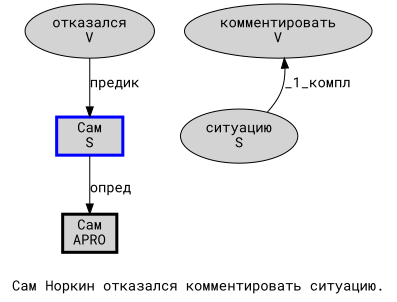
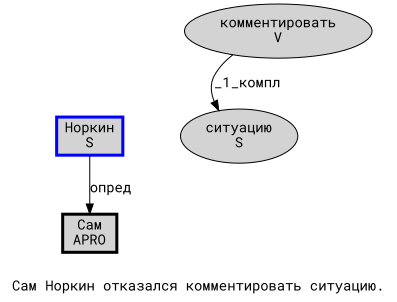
(90, 31) -> none
(281, 92) -> (215, 75)
(90, 136) -> (90, 136)
